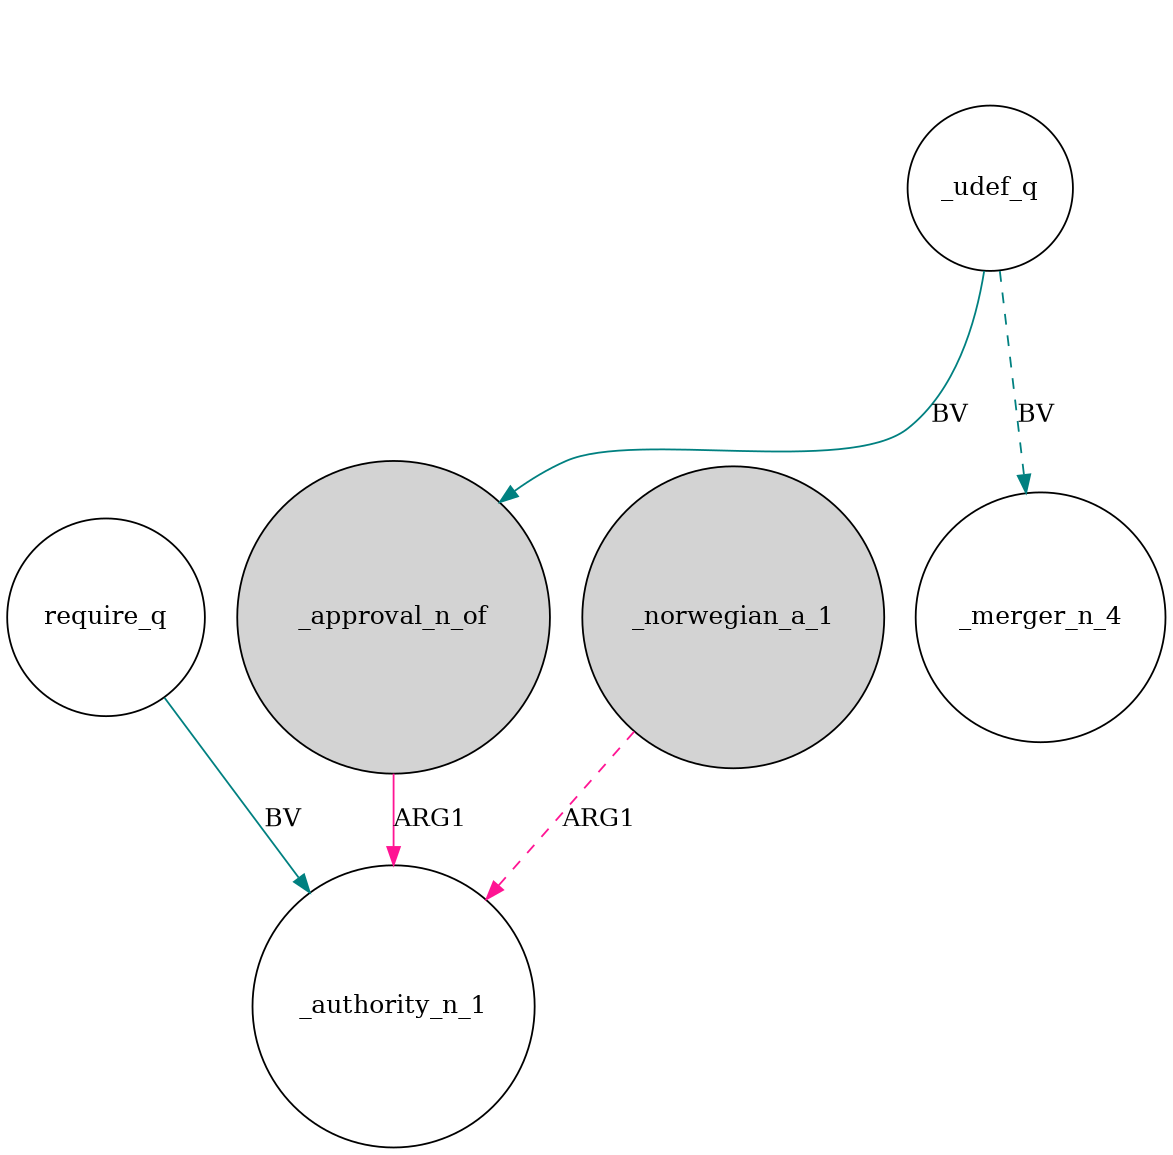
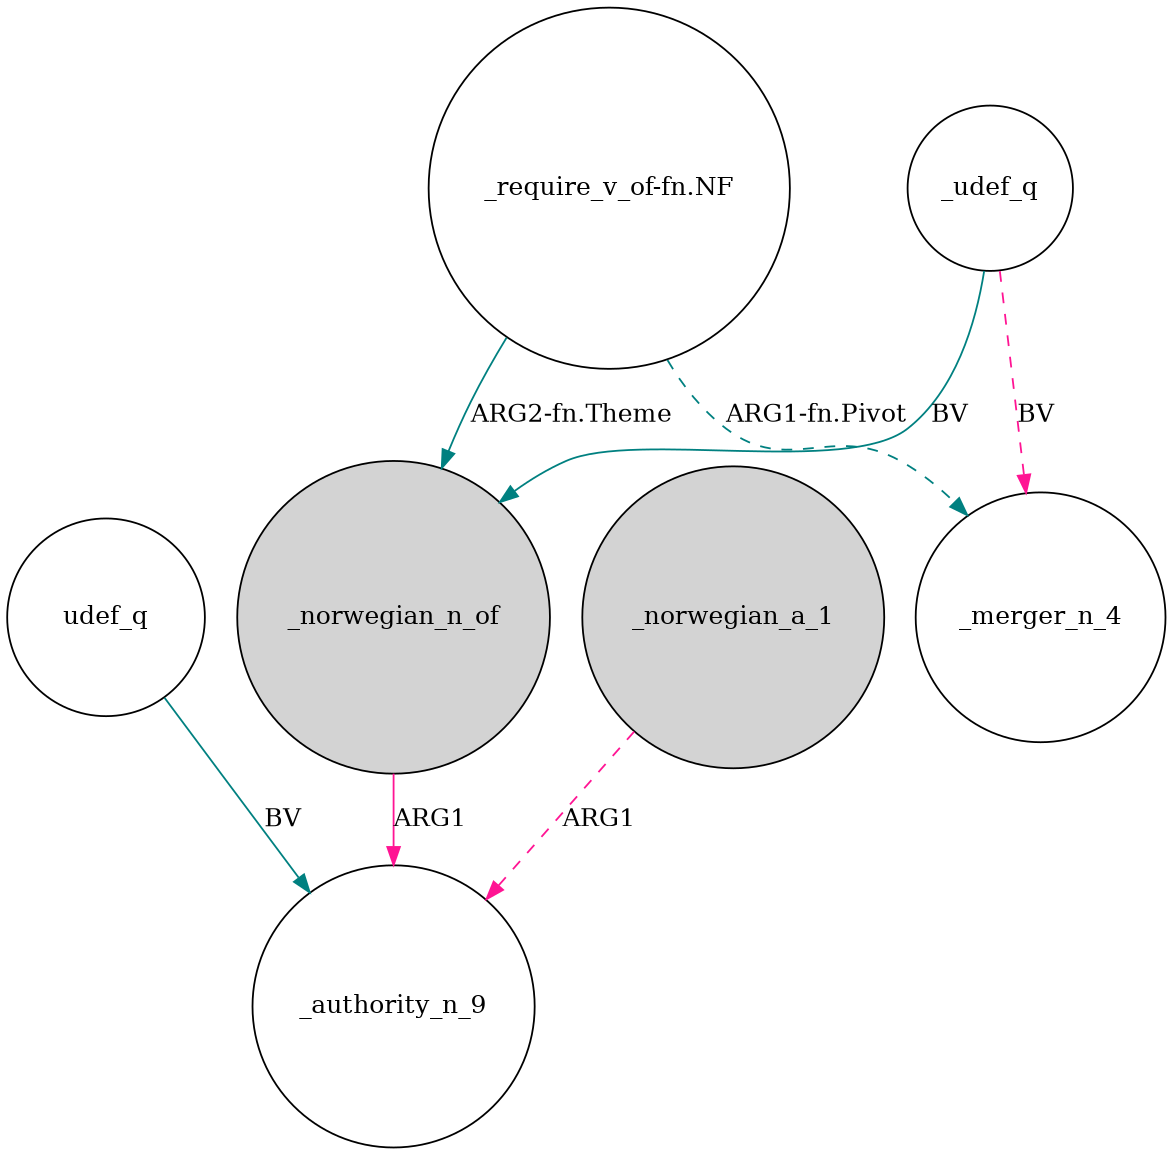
none -> (609, 188)
(1012, 373) -> (1012, 373)
(106, 617) -> (106, 617)
(394, 617) -> (394, 617)
(394, 1006) -> (394, 1006)
